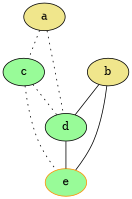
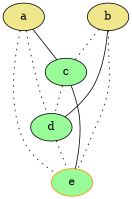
(34, 44) -> (45, 44)
none -> (87, 44)
none -> (15, 109)
(34, 130) -> (80, 127)
(97, 130) -> (105, 102)
(66, 155) -> (62, 155)
